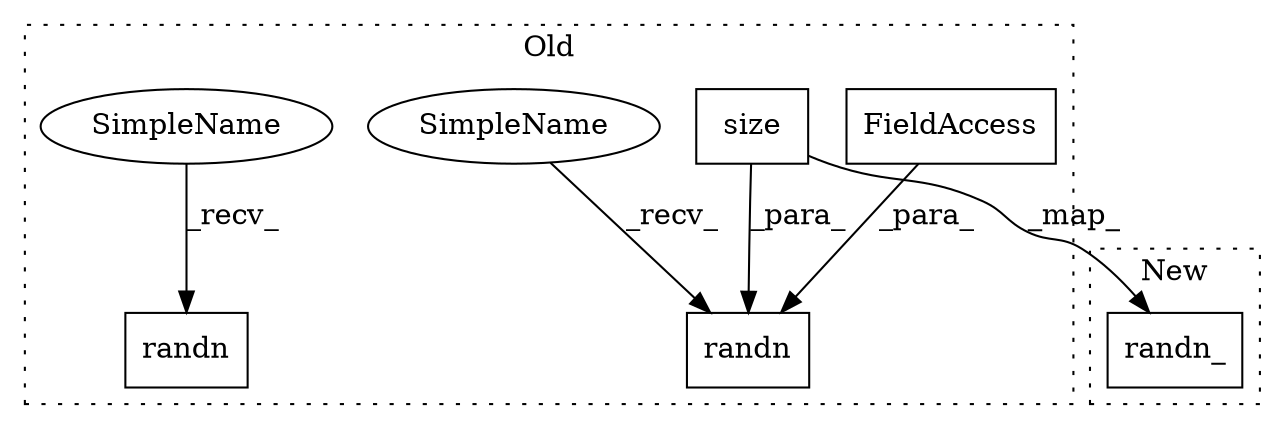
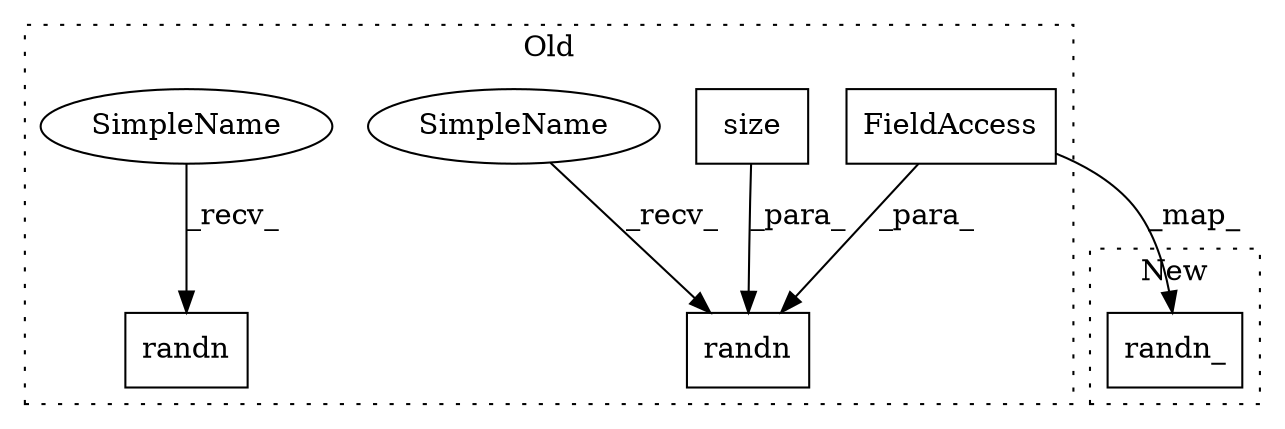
(984, 202) -> (1133, 206)
